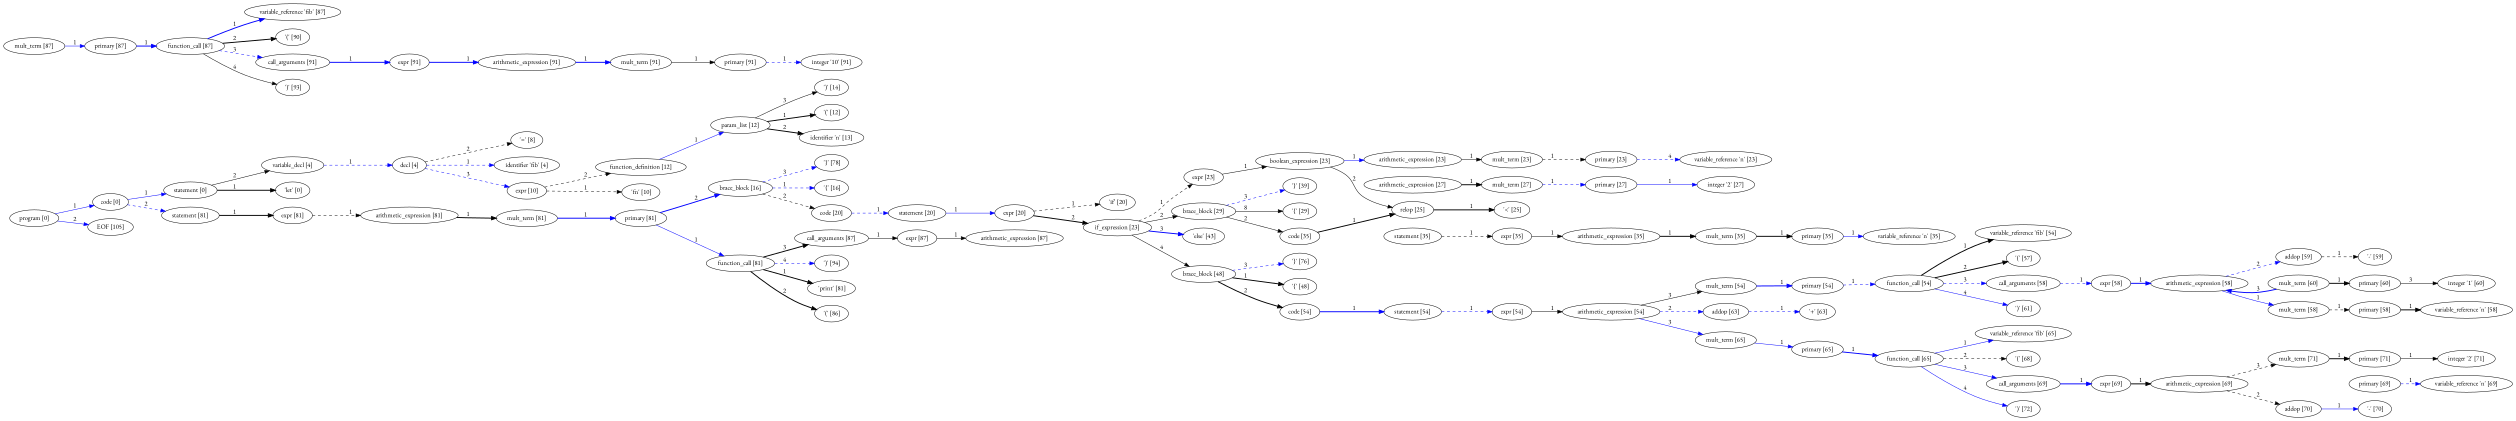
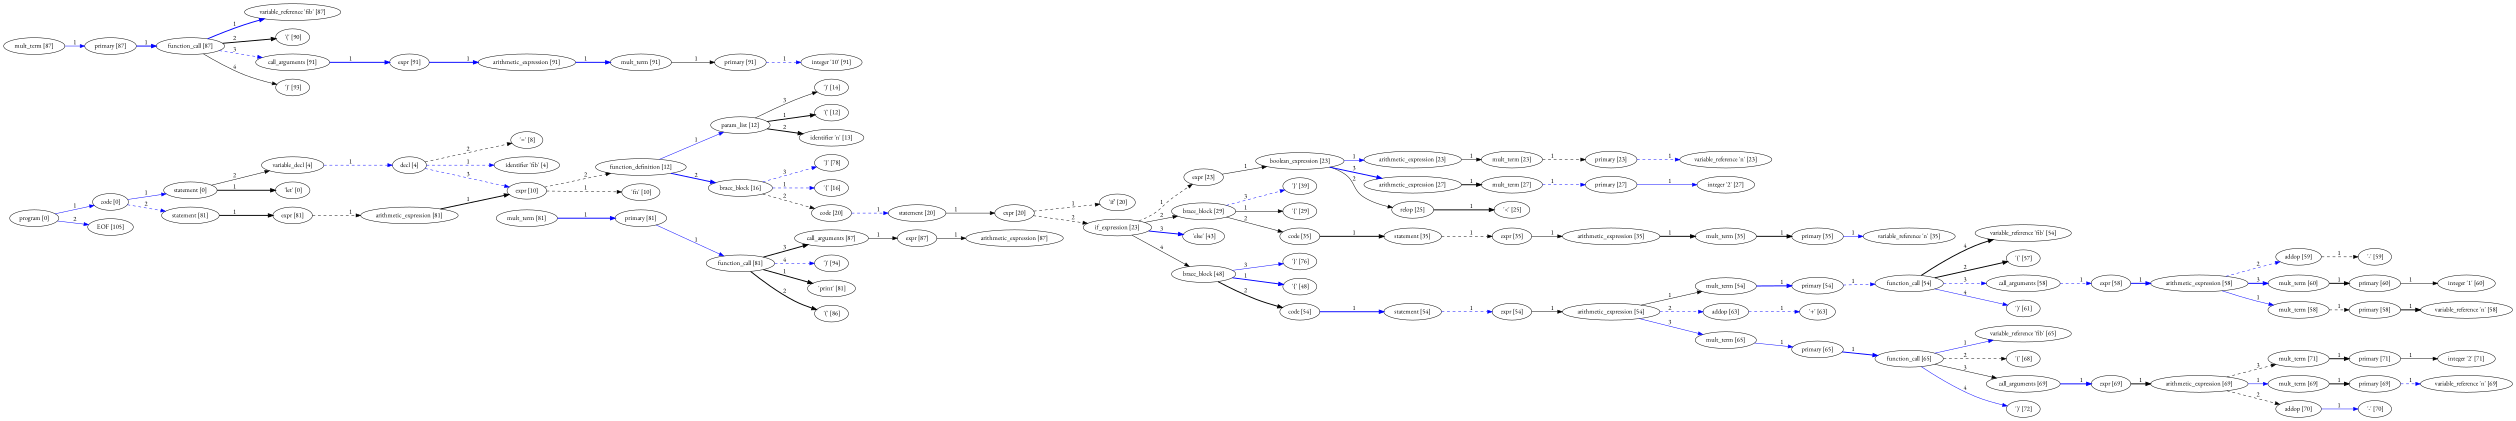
(1670, 156) -> (1670, 156)
none -> (1353, 172)
(688, 204) -> (691, 178)
(1246, 208) -> (1246, 208)
(968, 213) -> (968, 213)
(474, 218) -> (472, 202)
(1058, 219) -> (1058, 219)
(1354, 224) -> (1350, 236)
(1965, 246) -> (1965, 246)
(1255, 267) -> (1255, 267)
(2411, 280) -> (2411, 280)
(1255, 281) -> (1255, 281)
(2254, 293) -> (2256, 283)
(1670, 295) -> (1670, 295)
(1963, 371) -> (1963, 371)
none -> (2299, 384)
